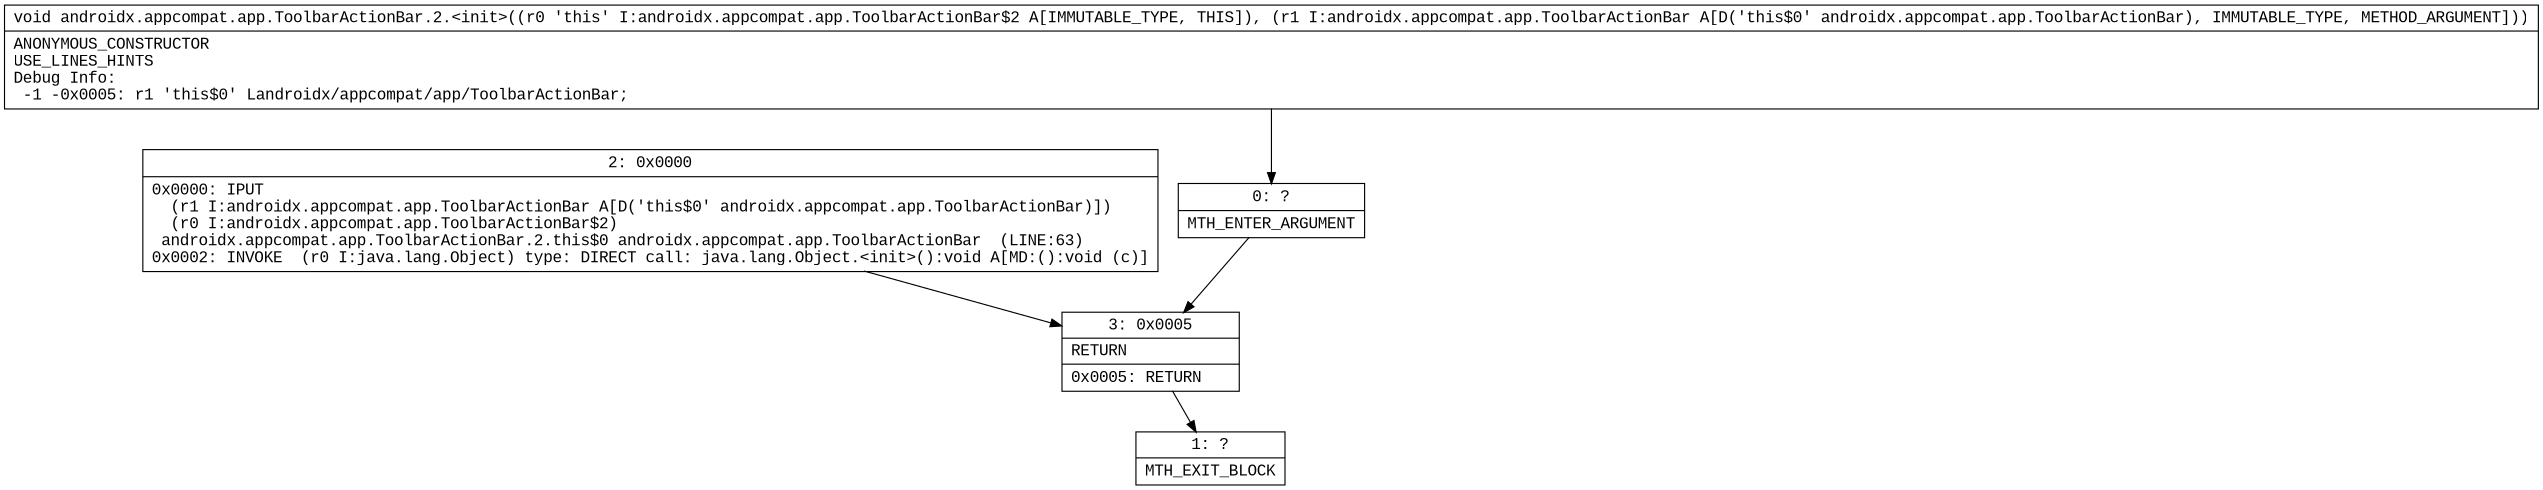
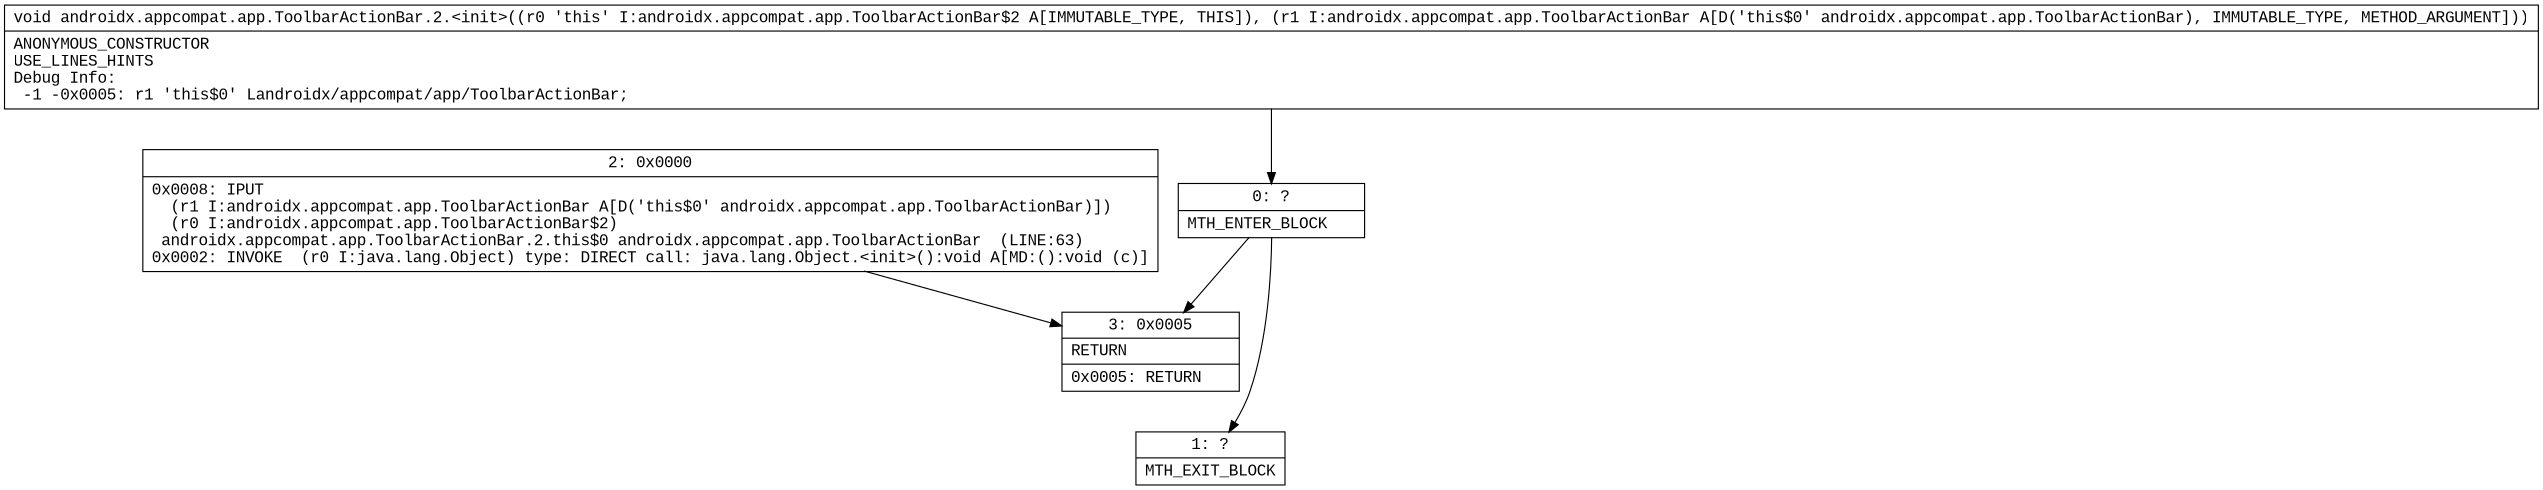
(217, 190) -> (217, 190)
(1271, 224) -> (1257, 224)
(1181, 407) -> (1264, 332)
